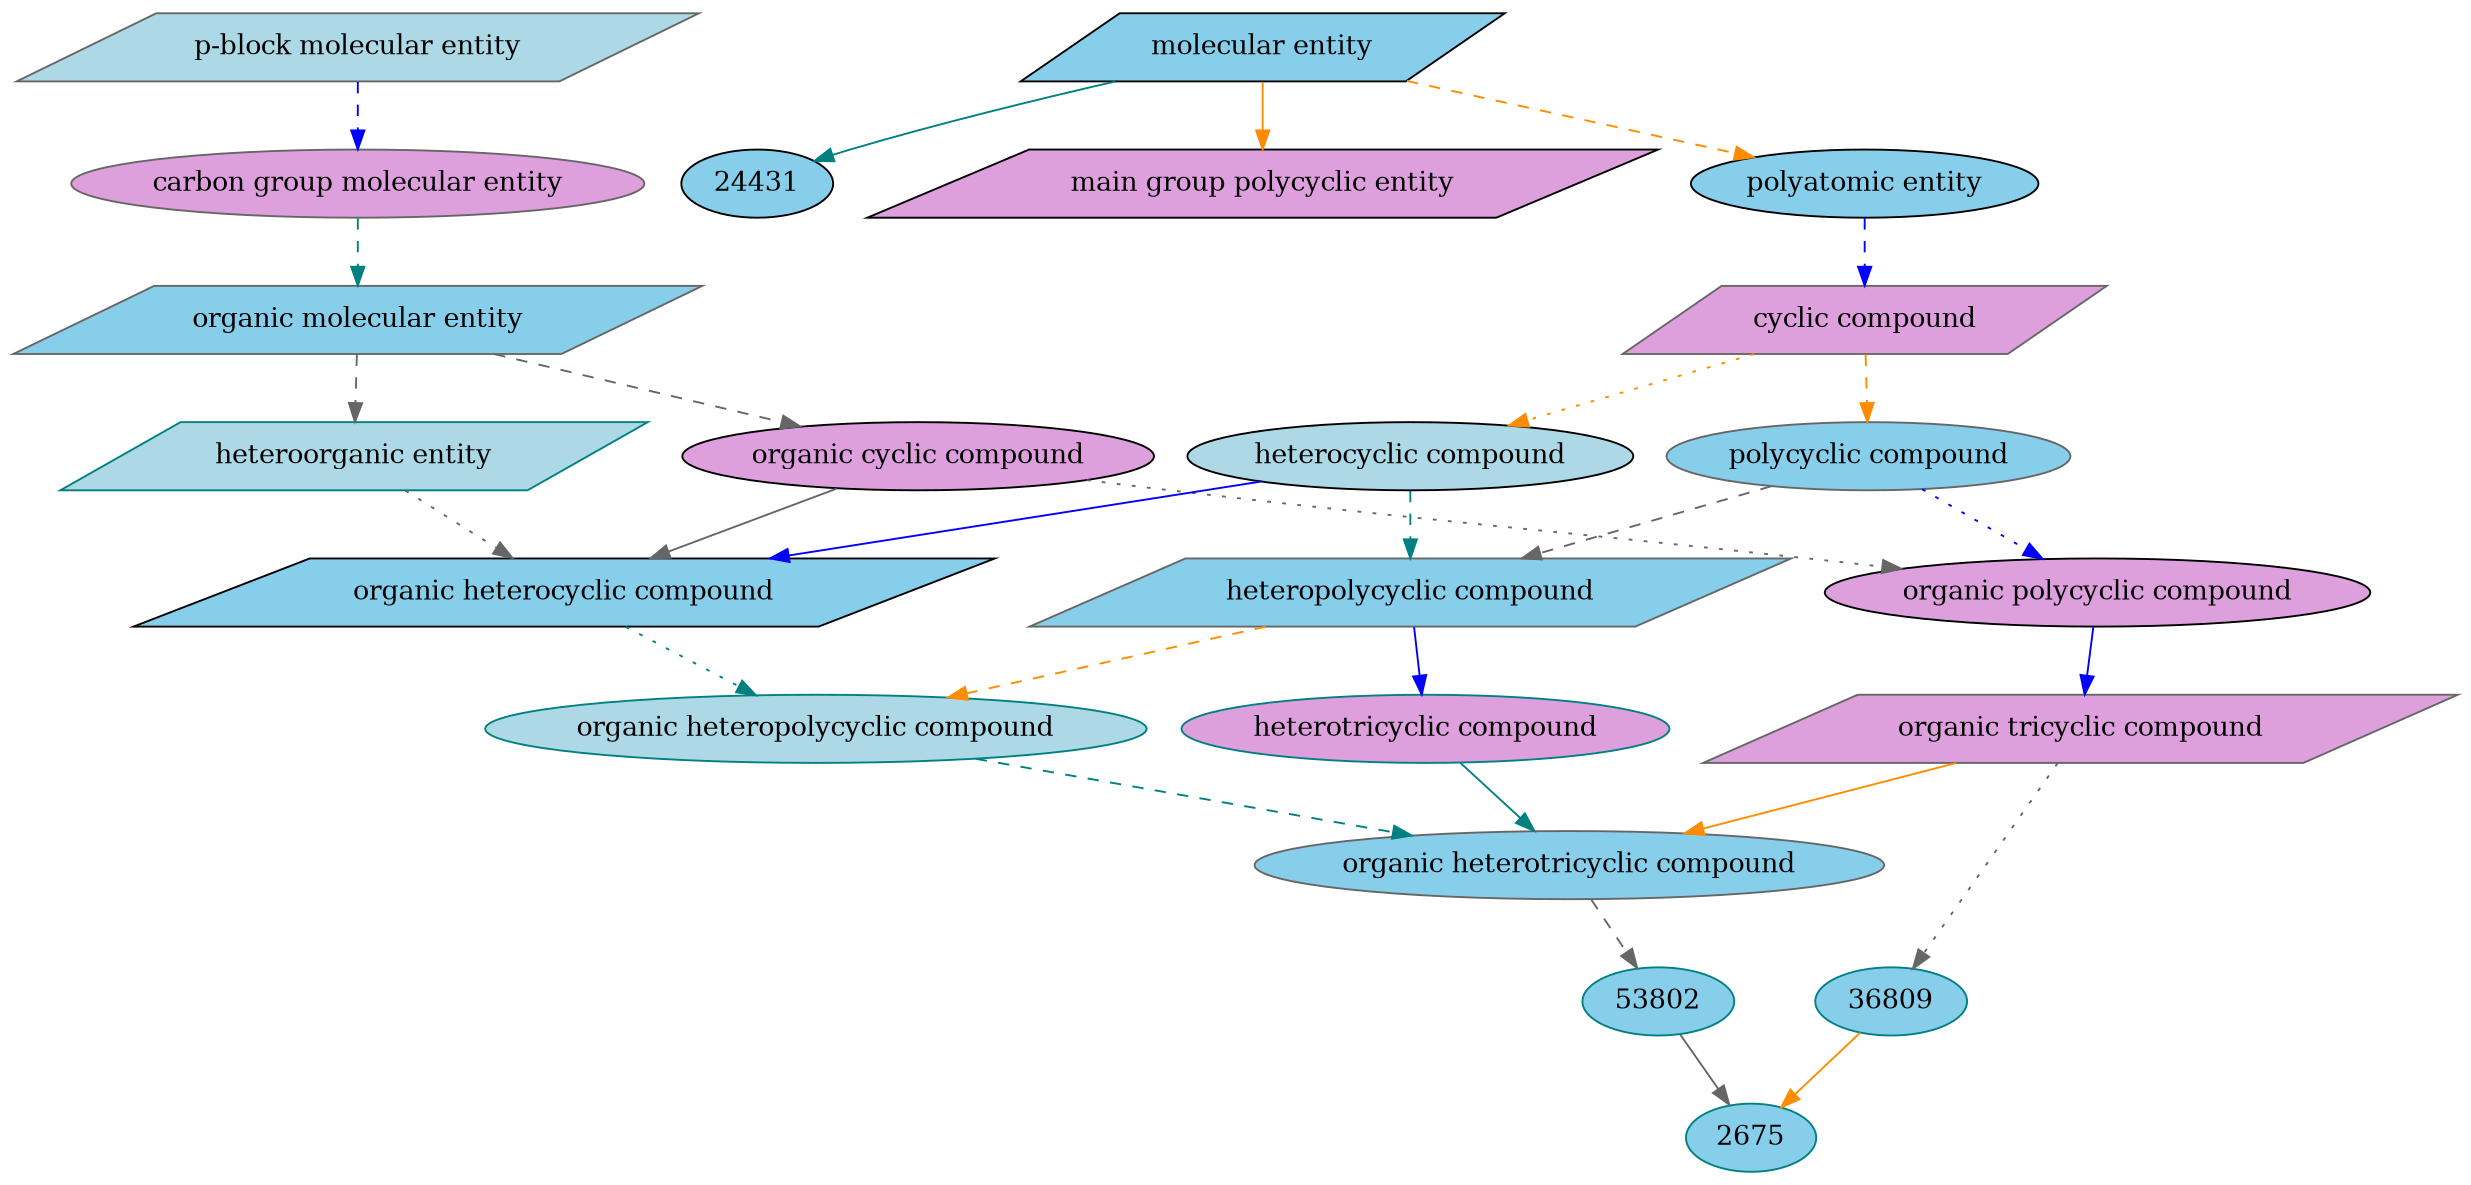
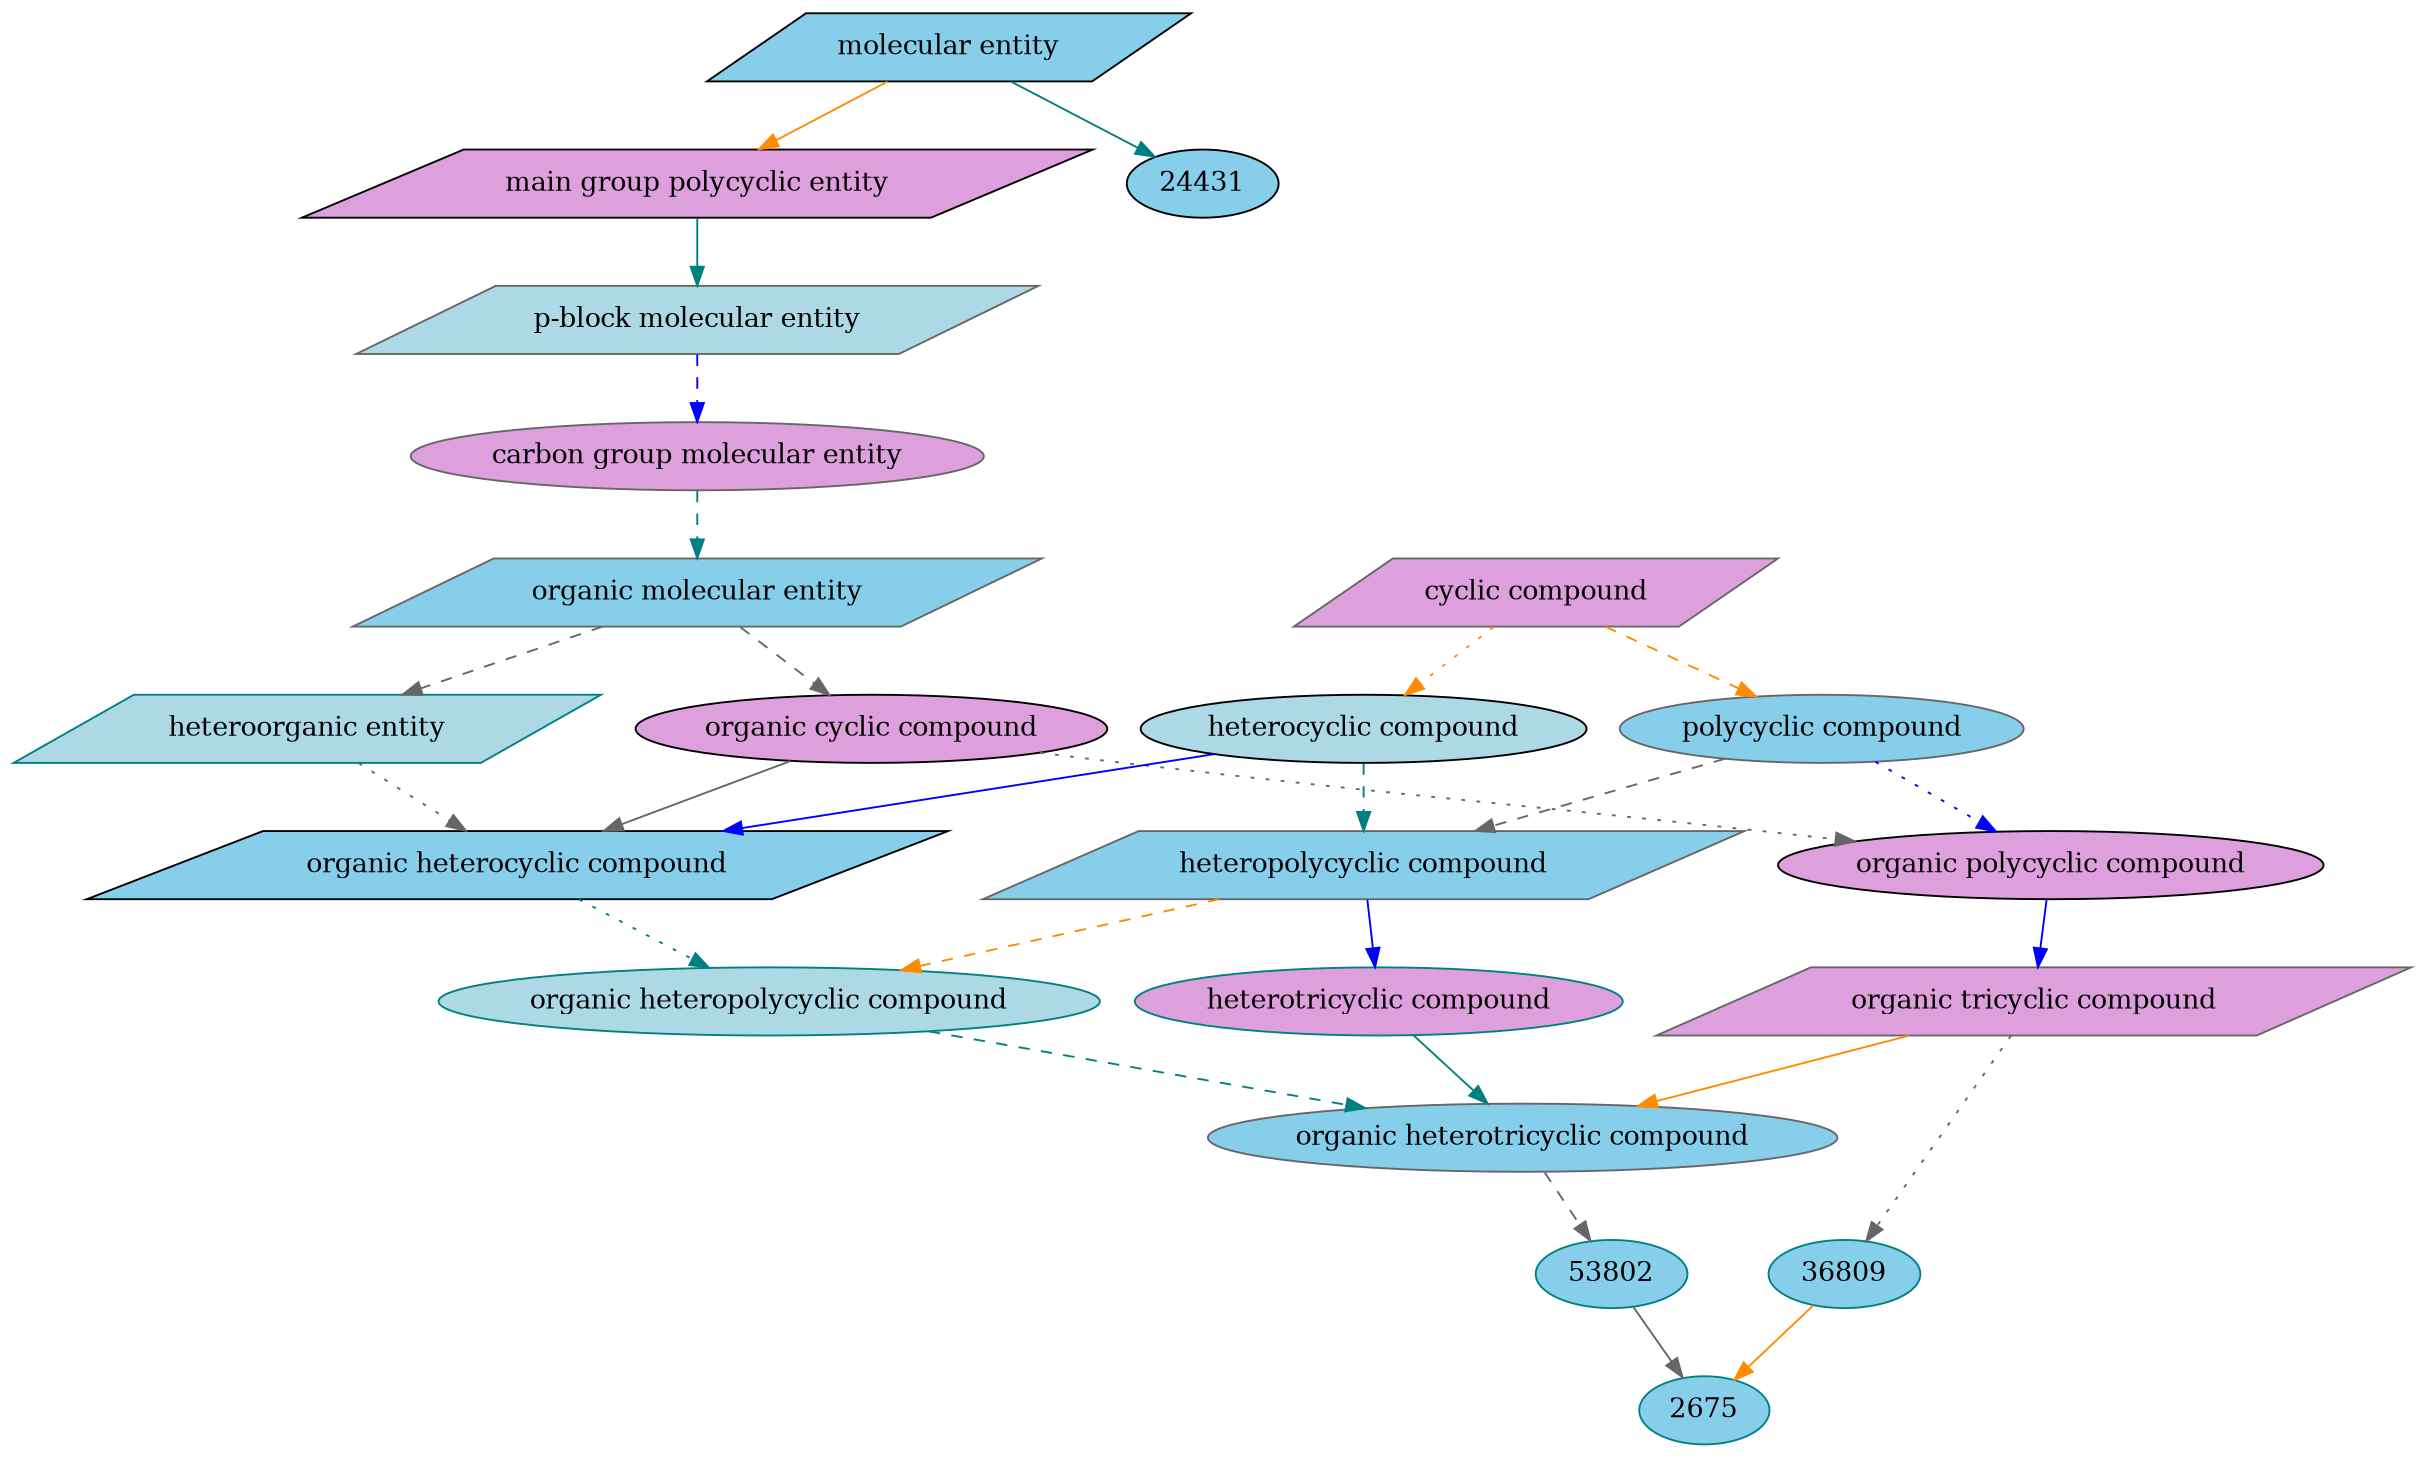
(1865, 184) -> none
none -> (697, 242)
